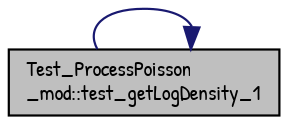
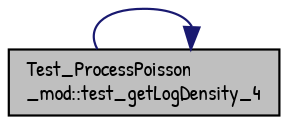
(144, 82) -> (144, 82)
